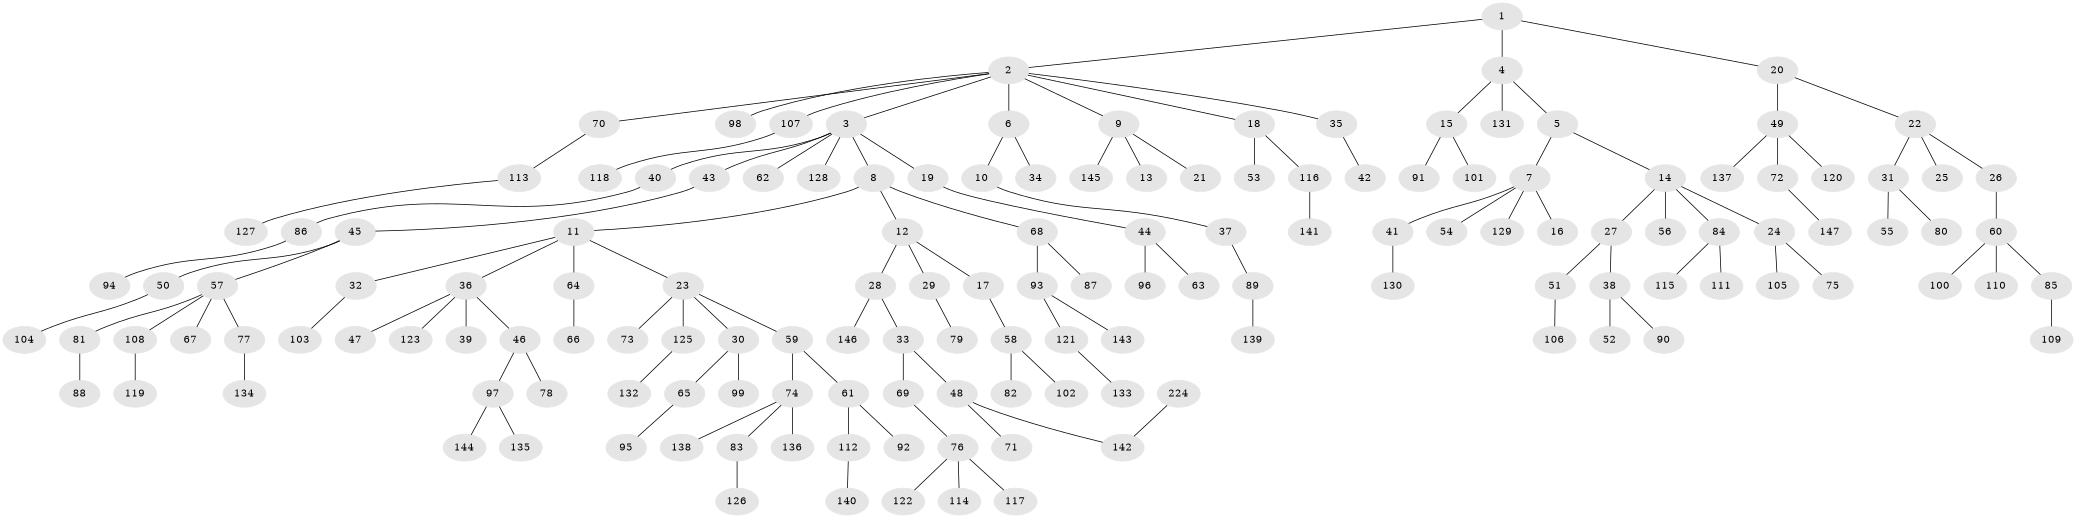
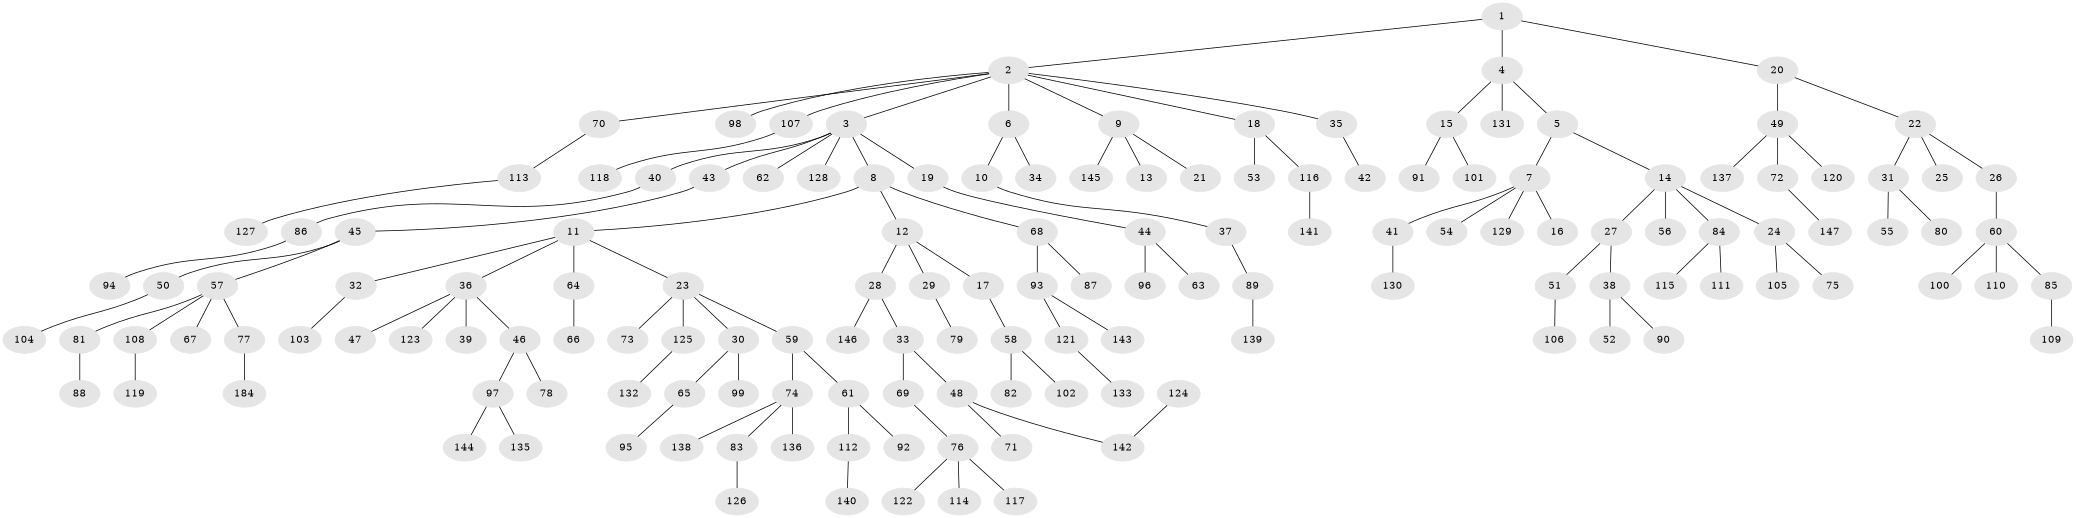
(244, 394) -> (244, 394)
(1179, 394) -> (1179, 394)
